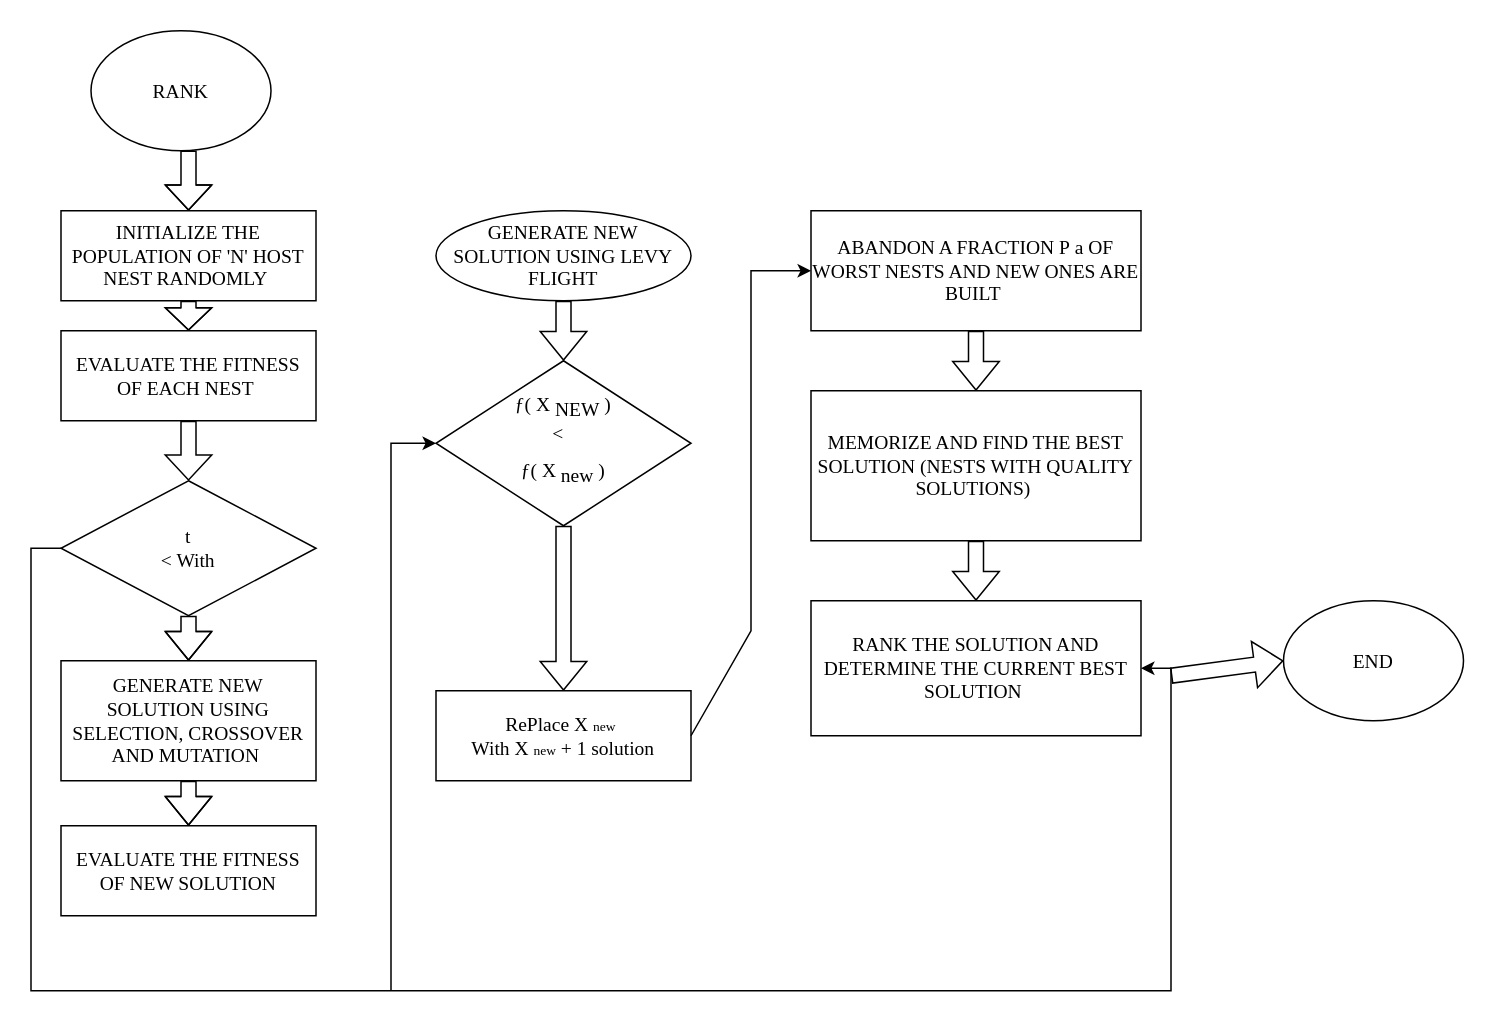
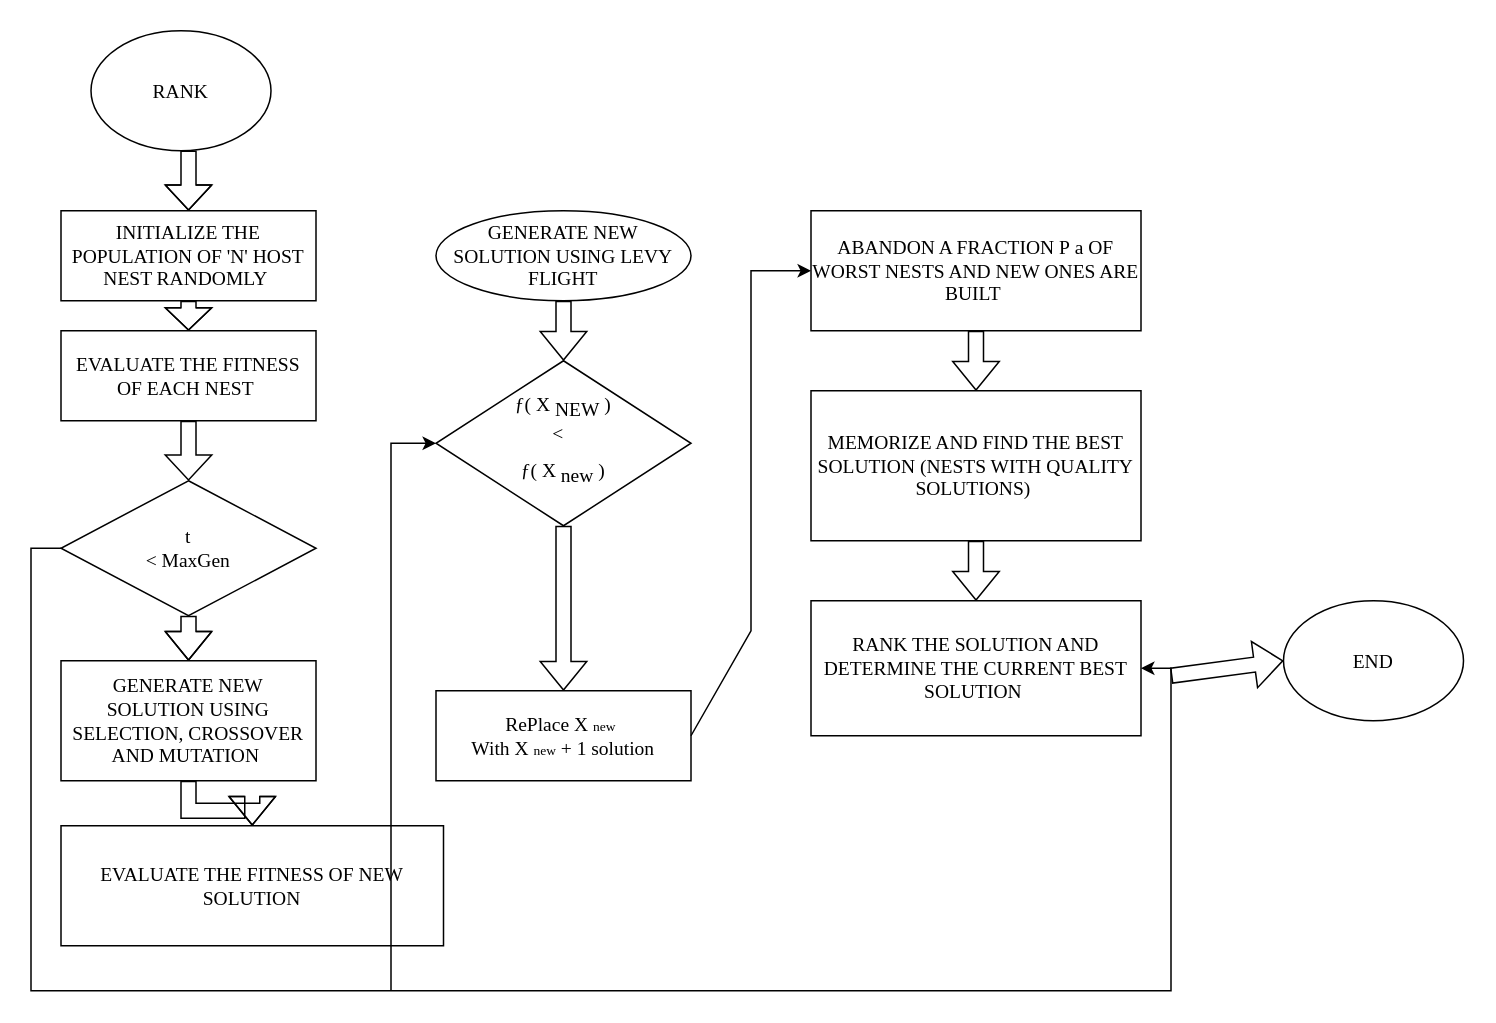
(188, 548) -> (188, 548)
(188, 871) -> (252, 886)
